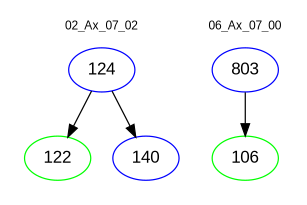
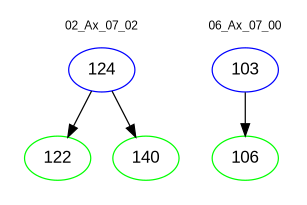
(245, 70) -> (245, 70)
(146, 158) -> (146, 158)
